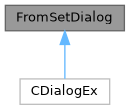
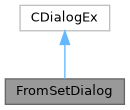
(65, 62) -> (65, 62)
